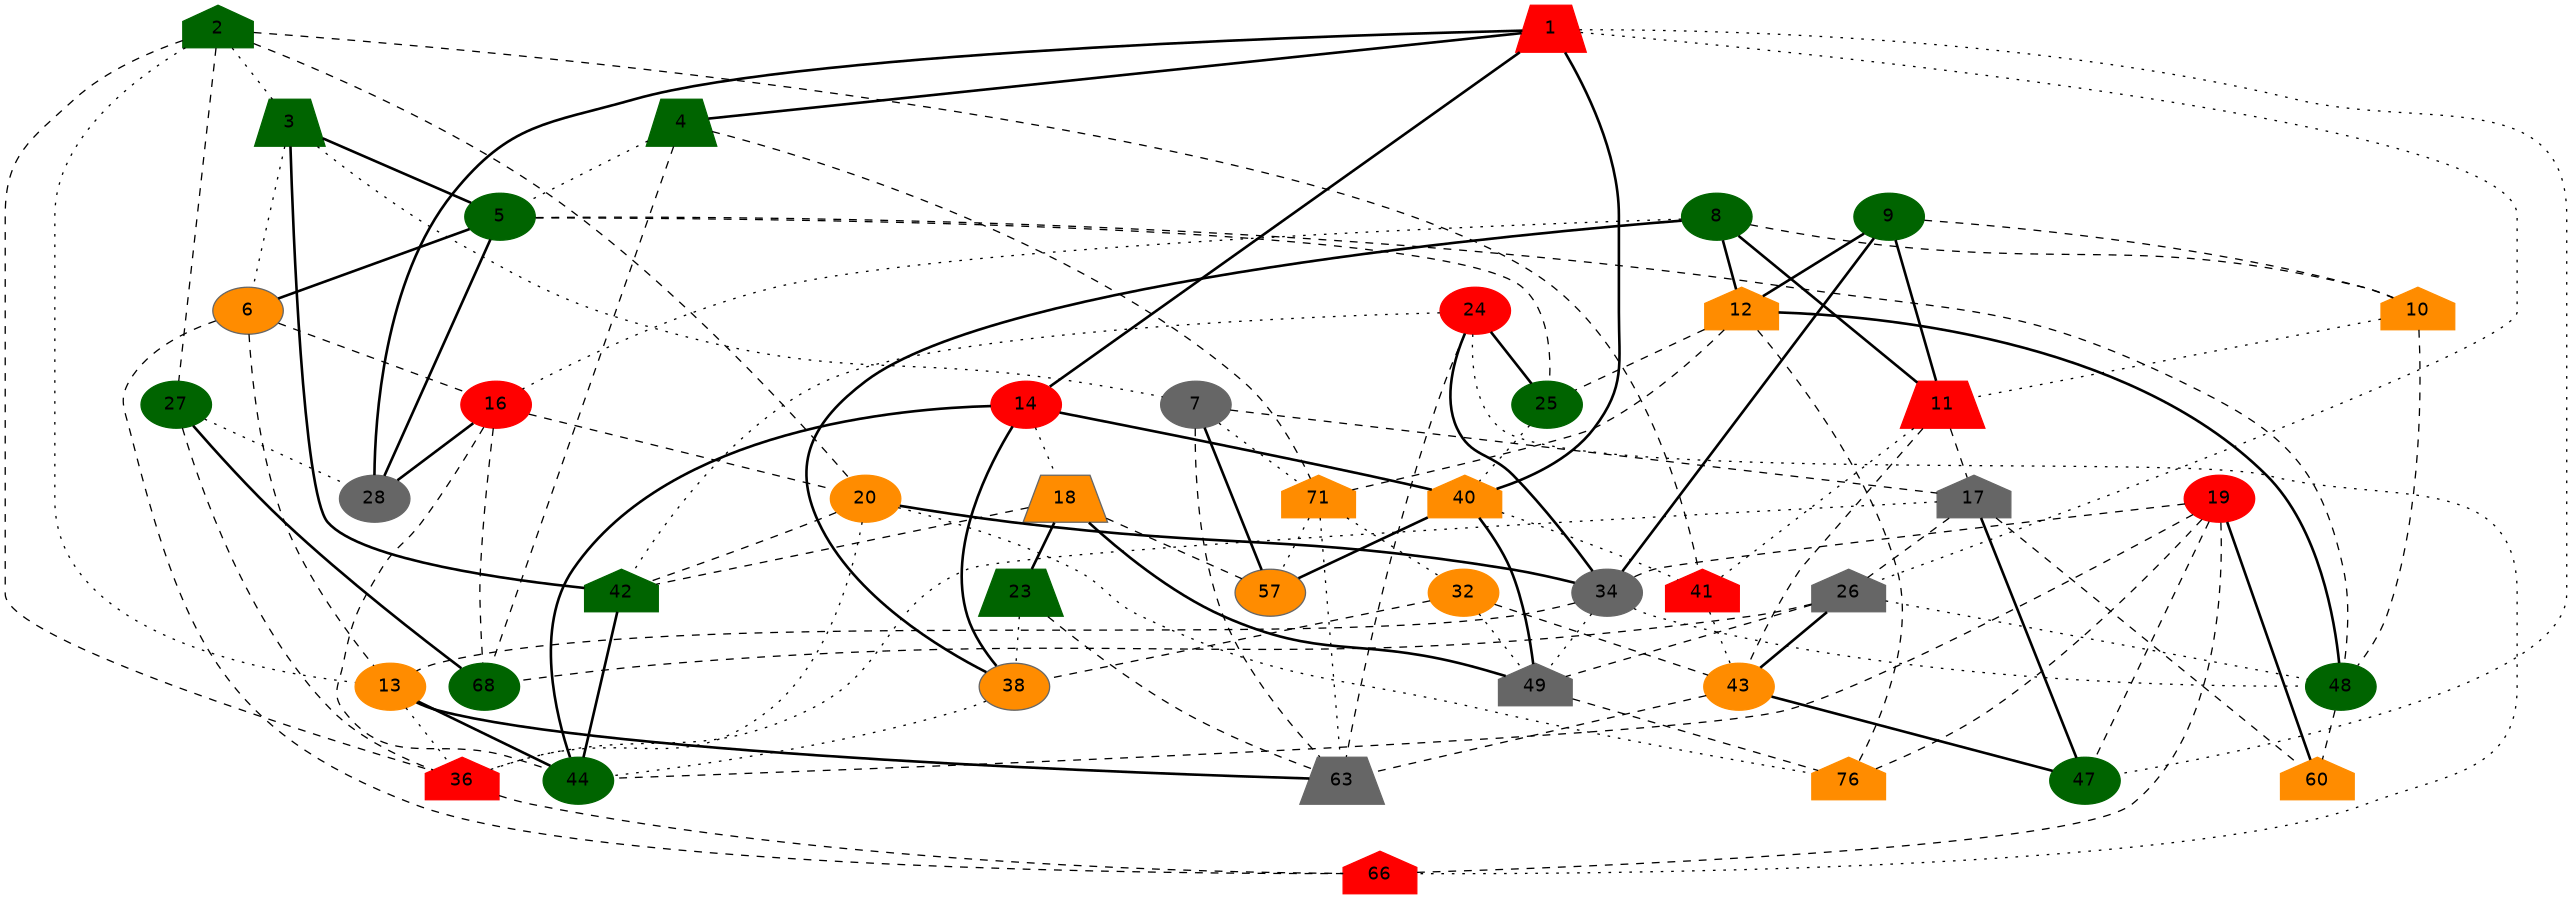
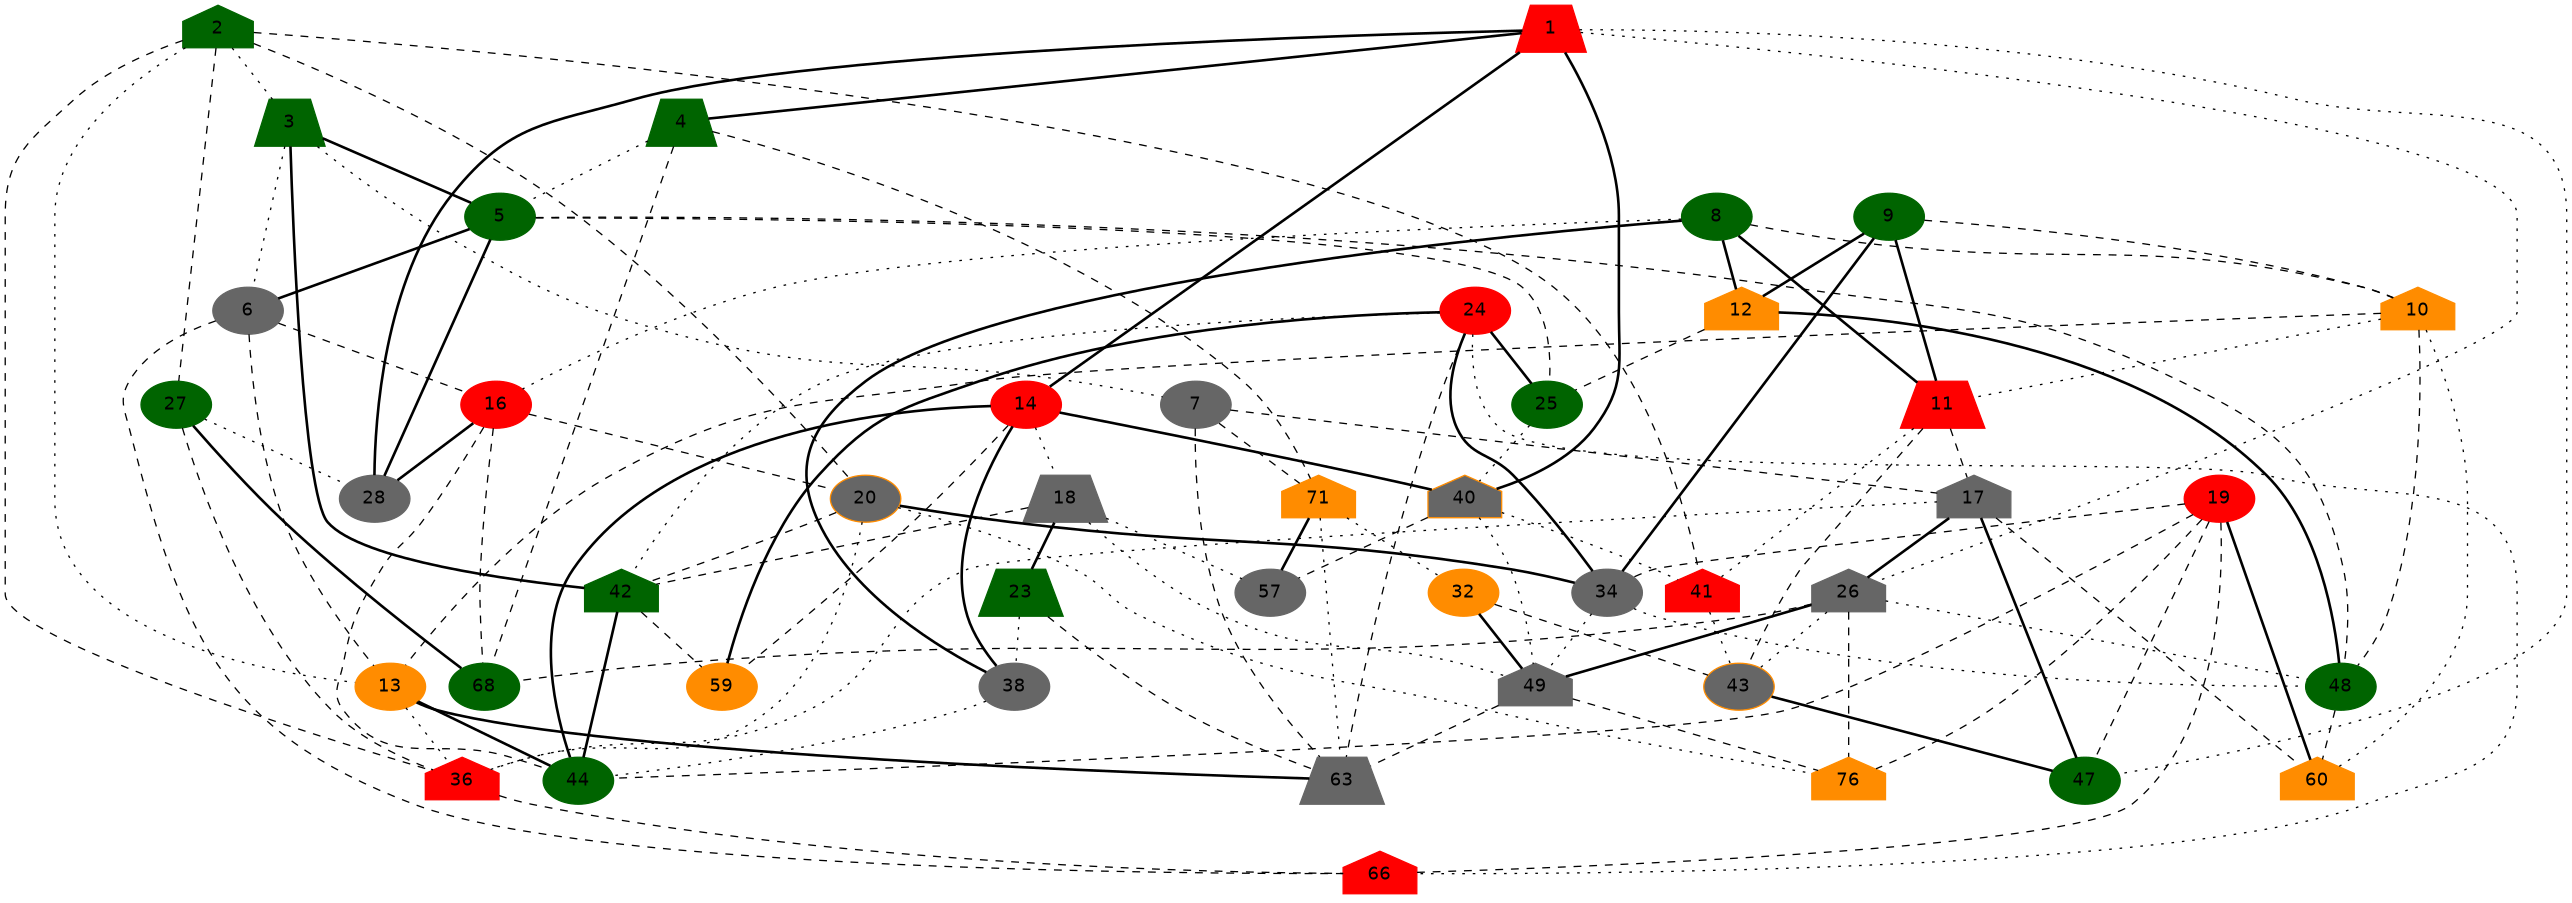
(248, 311) -> (248, 311)
(1563, 438) -> none
(1273, 464) -> (1273, 464)
(866, 499) -> (866, 499)
(1065, 499) -> (1065, 499)
(1233, 499) -> none
(1465, 499) -> (1465, 499)
(1880, 521) -> (1849, 677)
(1908, 548) -> (1908, 548)
(1290, 553) -> (1290, 553)
(1188, 555) -> (1188, 555)
(1344, 557) -> (1344, 557)
none -> (2468, 571)
(1517, 587) -> (1517, 587)
(1270, 593) -> (1270, 593)
(995, 630) -> (1348, 357)
(1494, 633) -> (1494, 633)
(1249, 638) -> none
(1294, 639) -> (1282, 637)
(1795, 639) -> (1795, 639)
(1689, 641) -> (1689, 641)
none -> (722, 687)
(1014, 687) -> (1014, 687)
(1739, 687) -> (1739, 687)
(1590, 722) -> (1441, 733)
